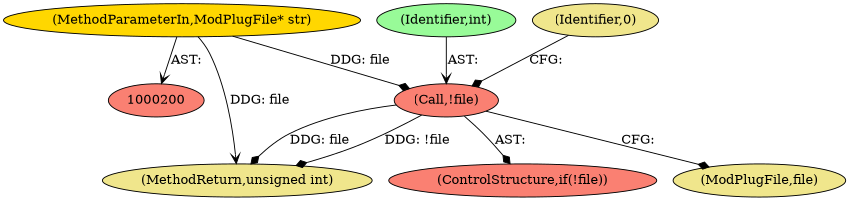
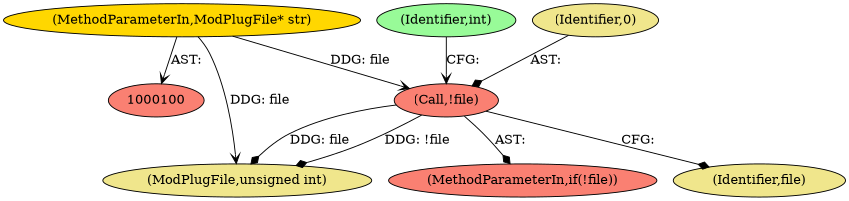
(465, 60) -> (465, 60)
(548, 60) -> (548, 60)
(317, 61) -> (317, 61)
(156, 100) -> (156, 100)
(237, 180) -> (237, 180)
(523, 180) -> (523, 180)
(759, 180) -> (759, 180)
